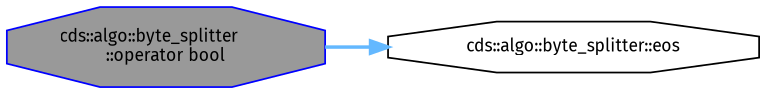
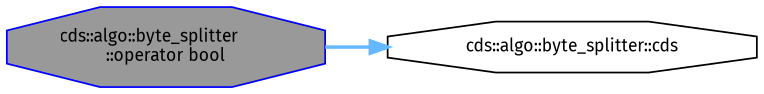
(574, 47) -> (572, 47)
